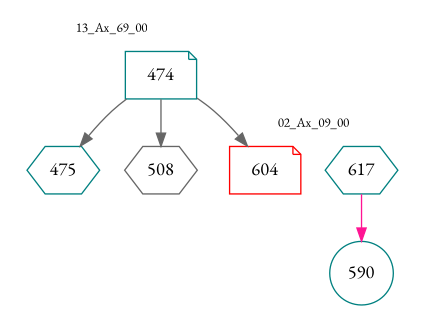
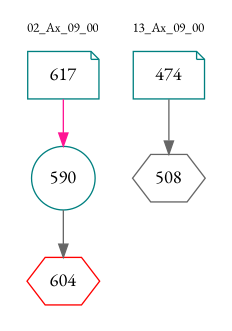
(112, 28) -> (169, 28)
(227, 123) -> (63, 227)
(63, 170) -> none
(265, 170) -> (63, 281)
(362, 170) -> (63, 75)
